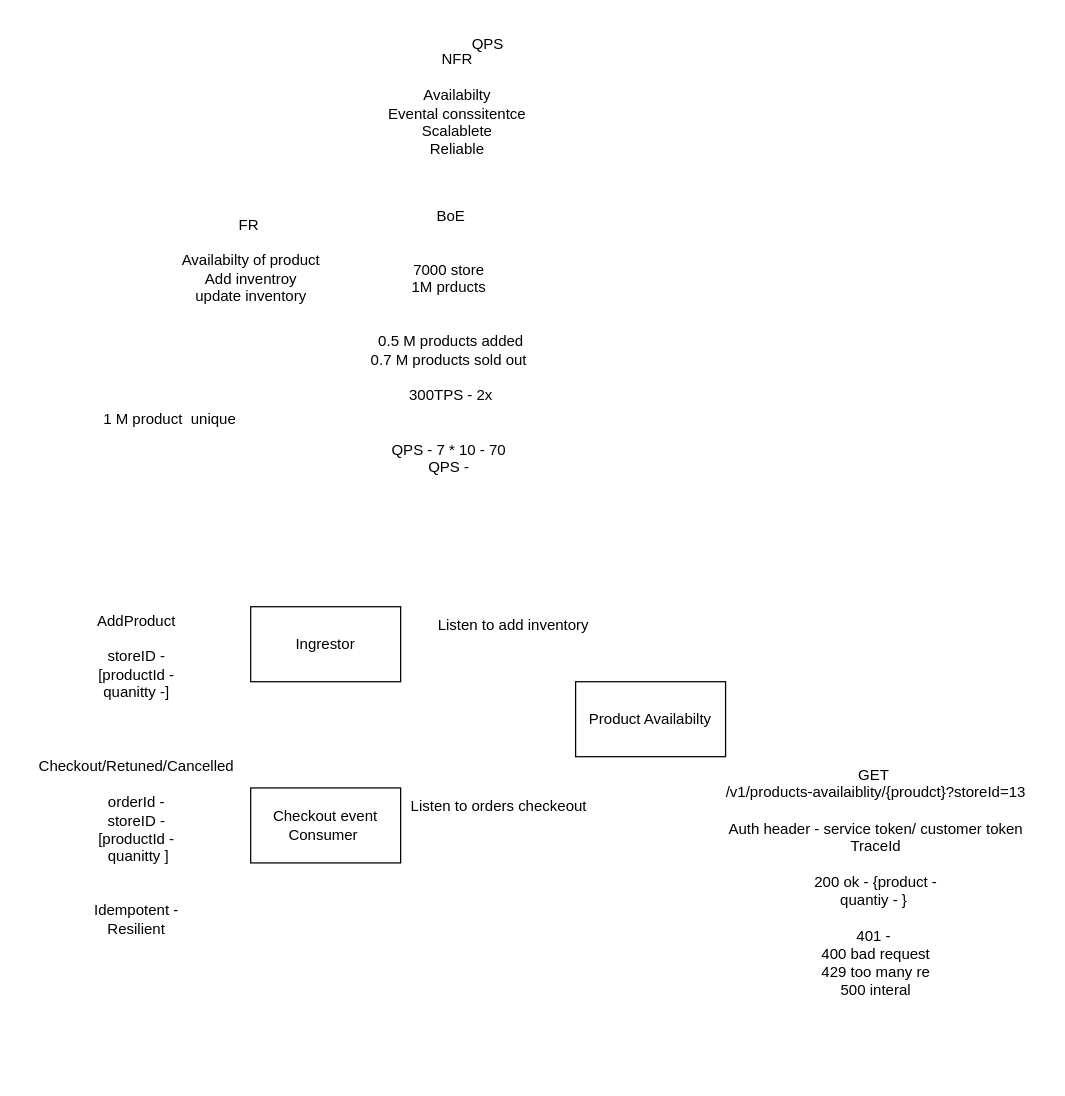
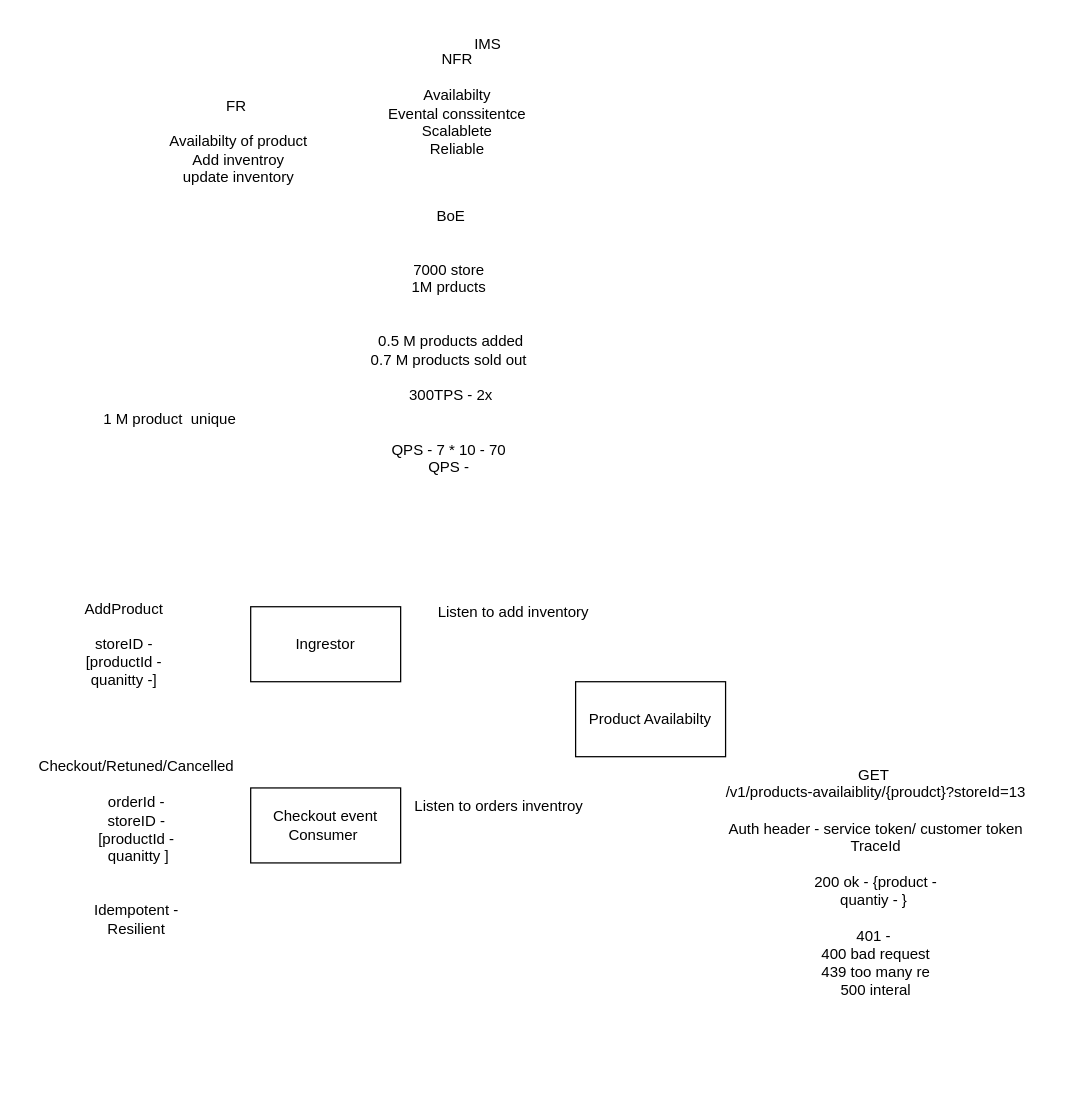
(488, 44) -> (488, 44)
(251, 261) -> (238, 142)
(513, 626) -> (513, 613)
(138, 657) -> (126, 644)
(501, 807) -> (501, 807)
(876, 901) -> (876, 901)
